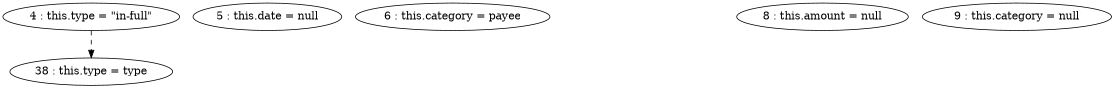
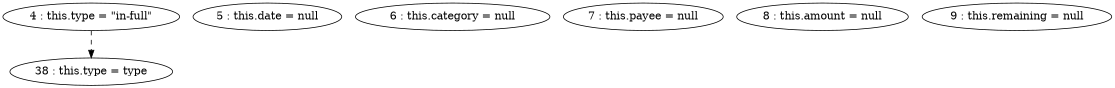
(453, 17) -> (453, 17)
none -> (643, 17)
(1017, 17) -> (1017, 17)
